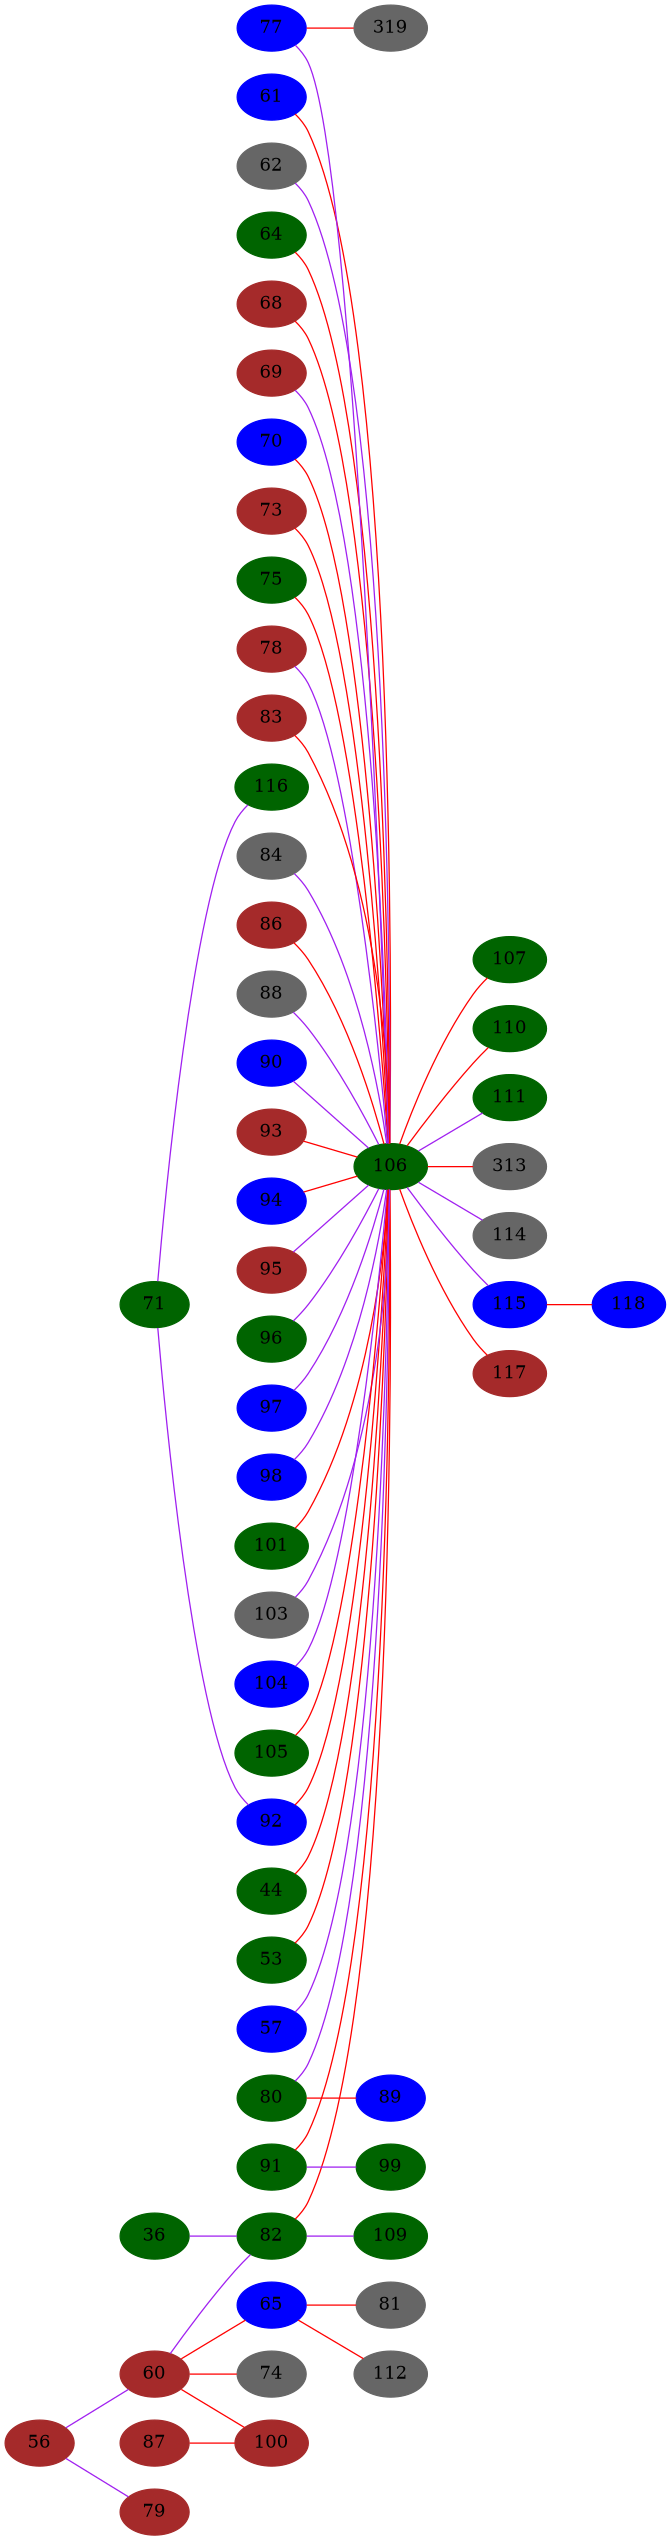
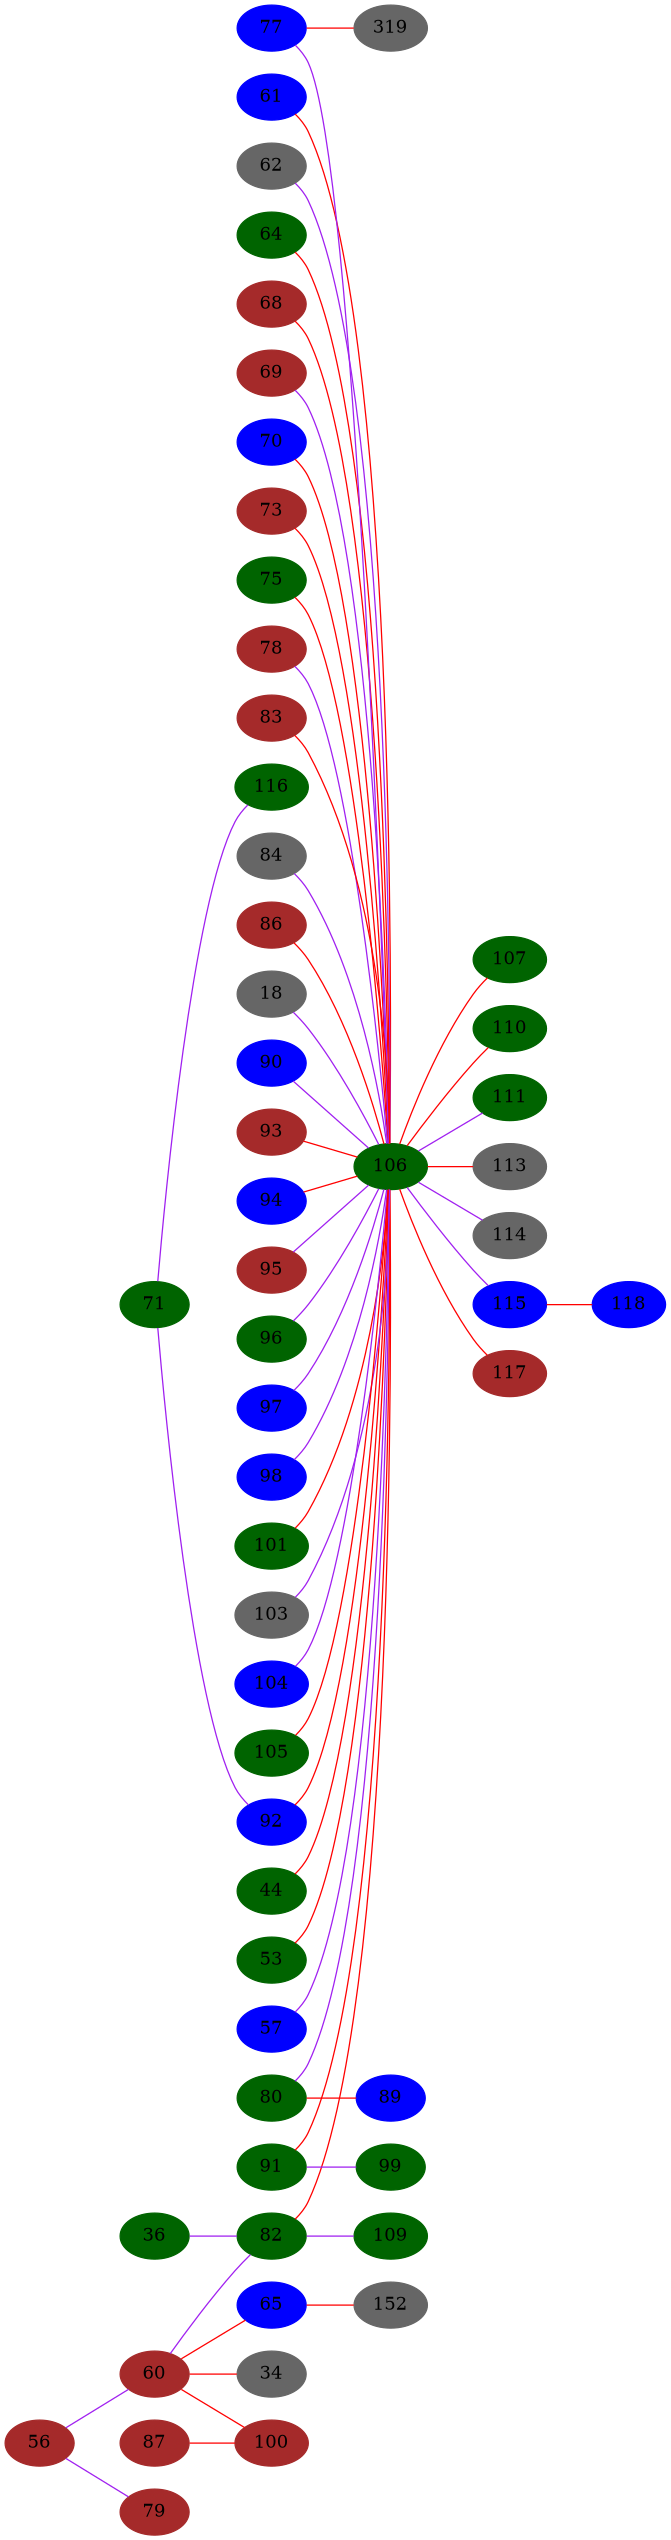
(272, 994) -> (272, 994)
(510, 1167) -> (510, 1167)
(391, 2305) -> none
(272, 2374) -> (272, 2374)
(391, 2374) -> (391, 2305)
